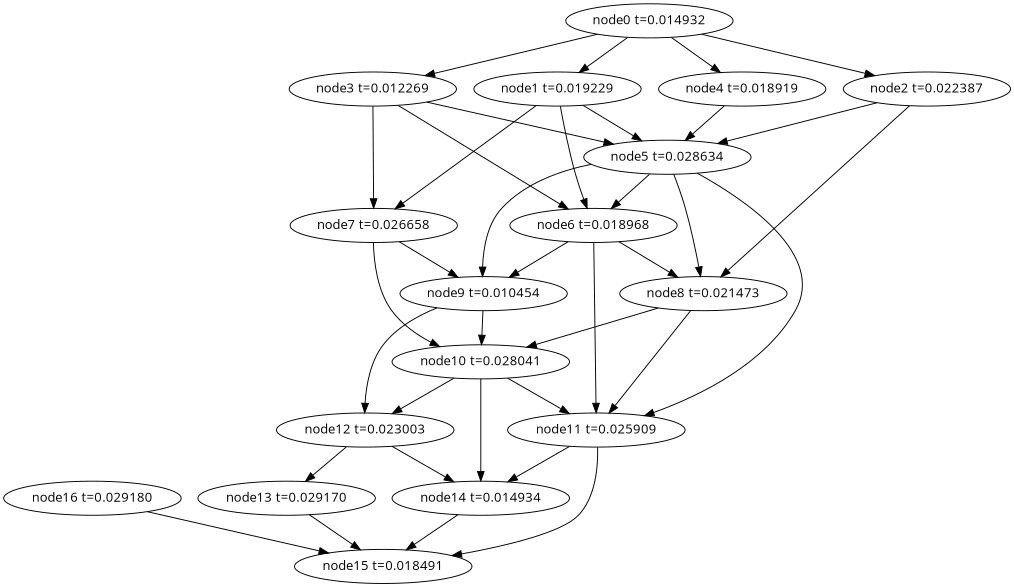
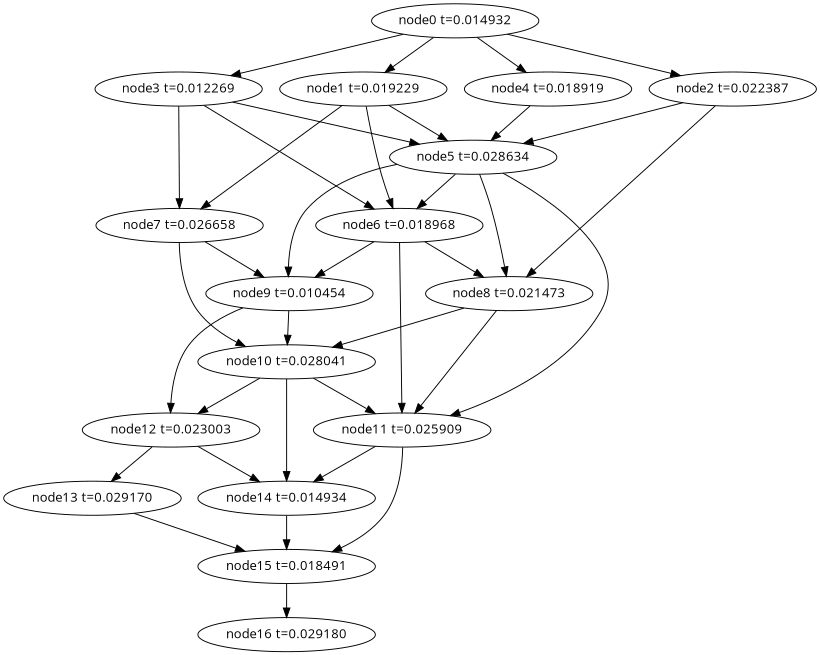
(233, 531) -> (287, 596)
